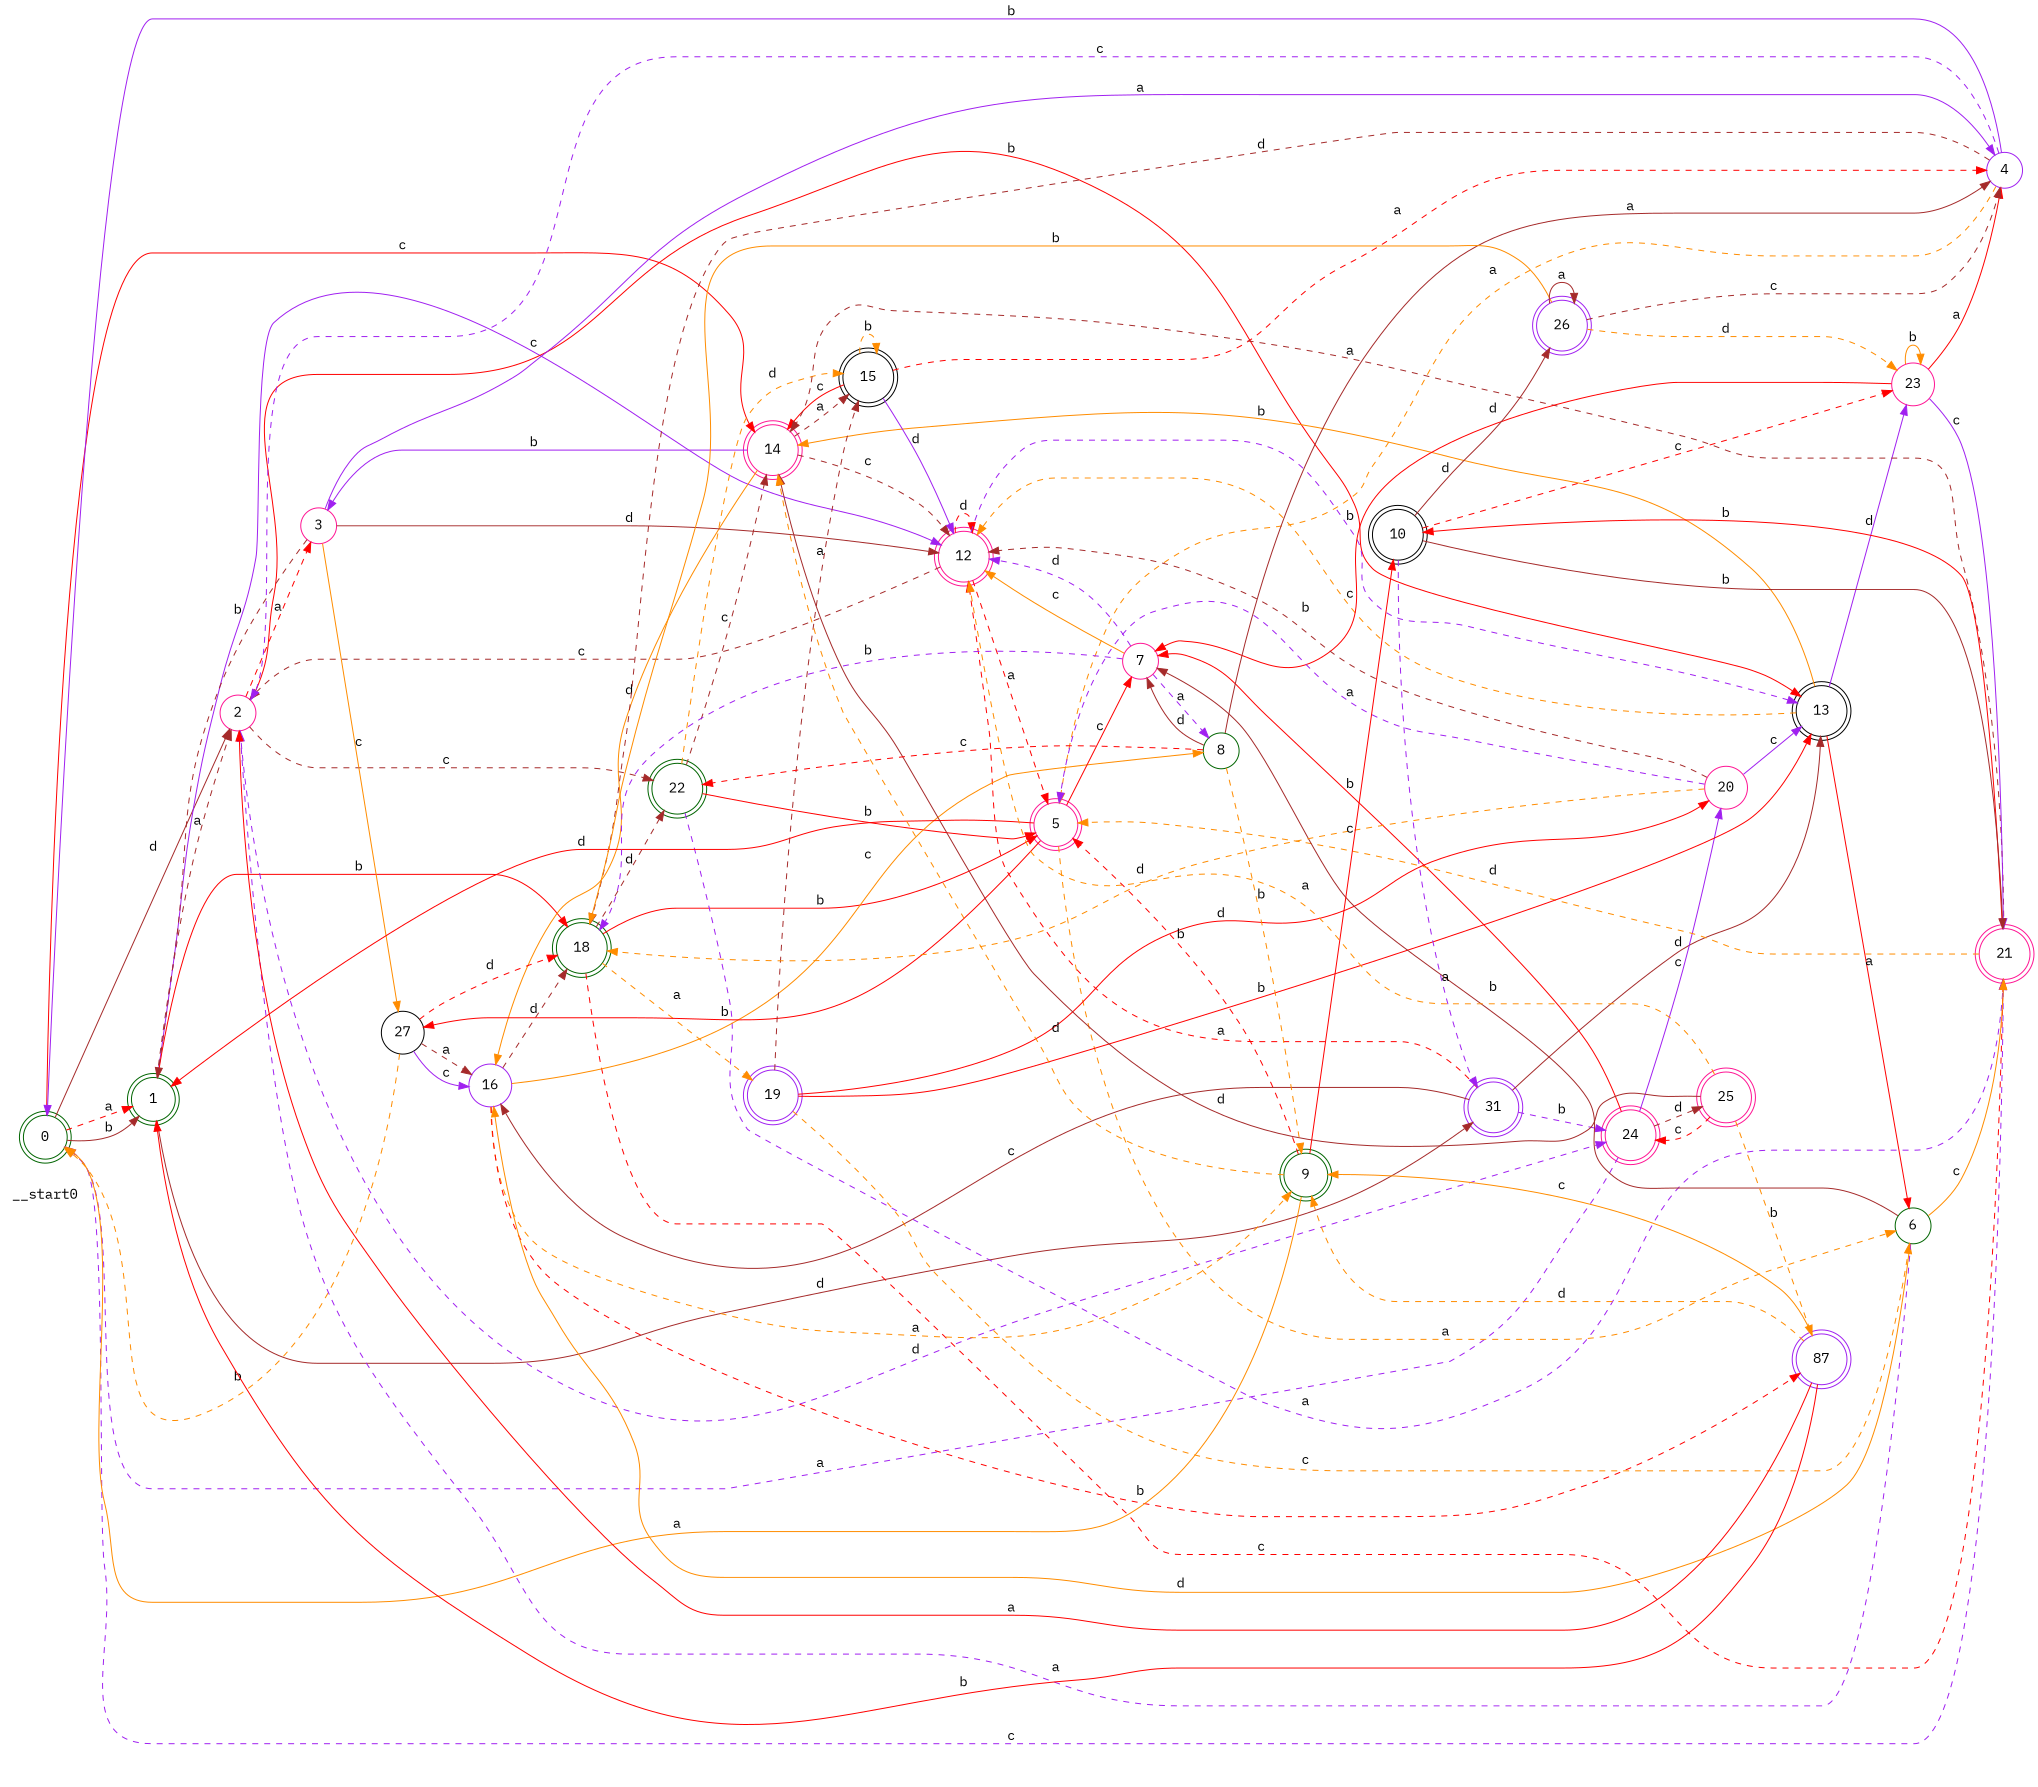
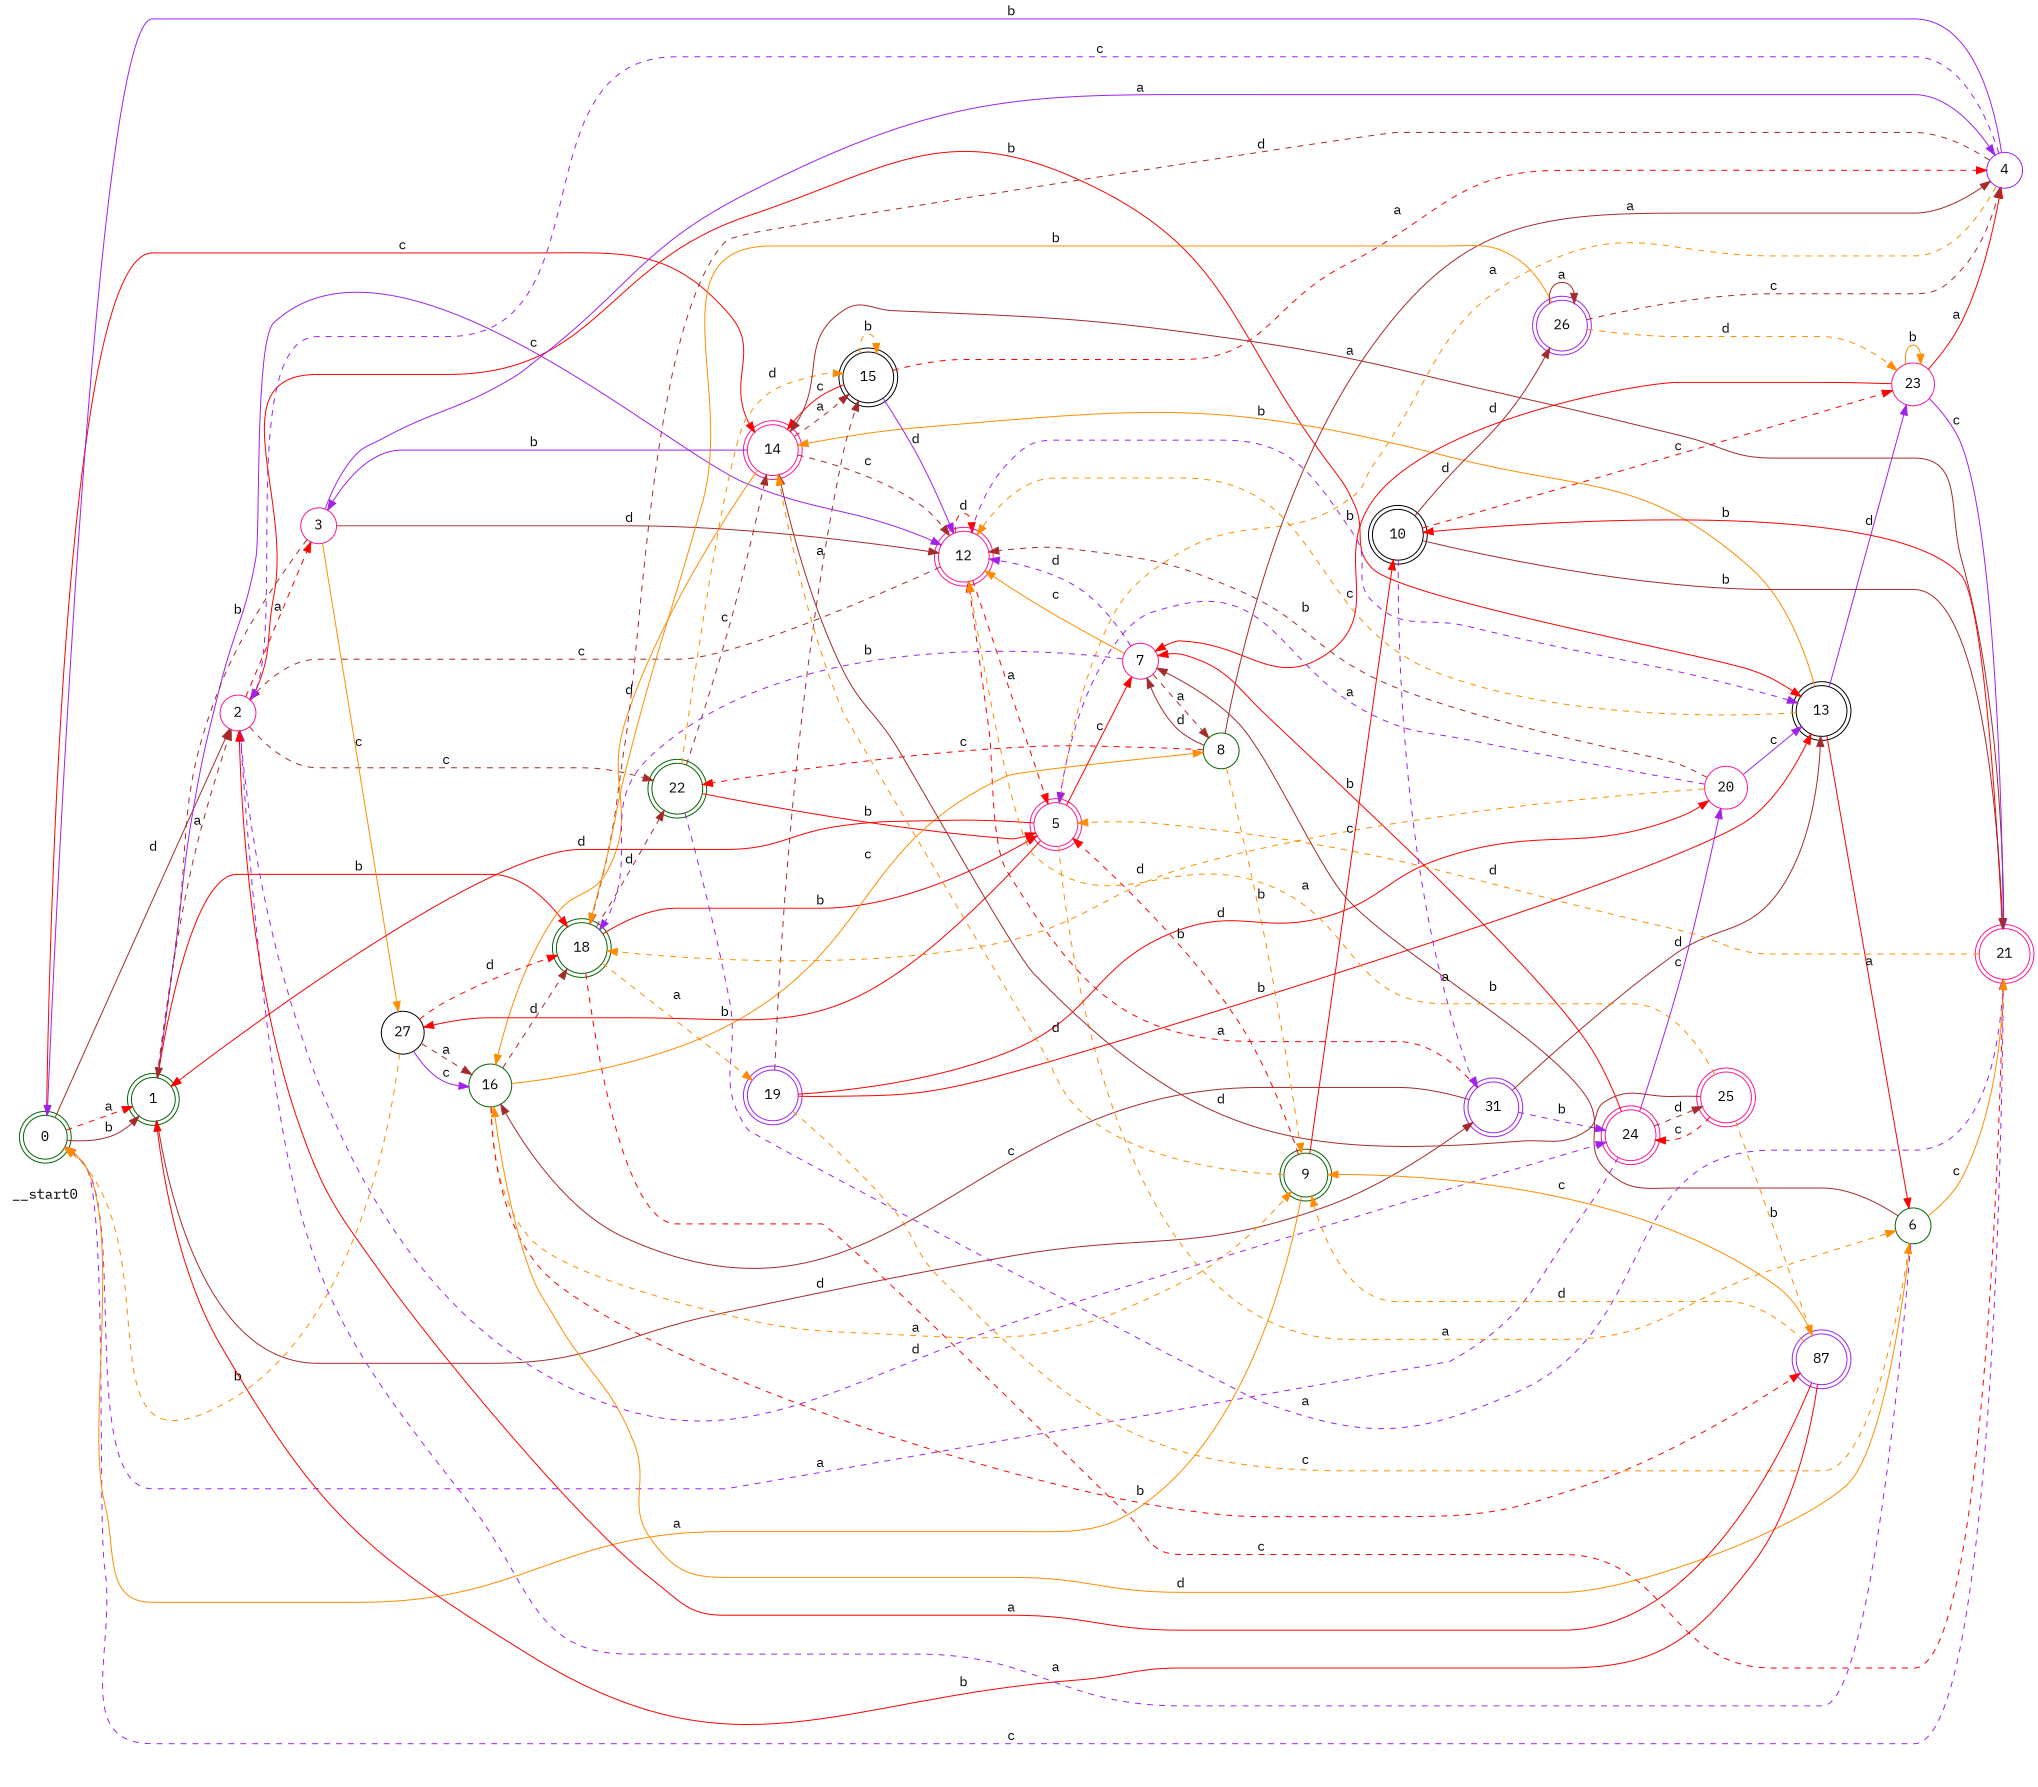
(1604, 417) -> (1604, 417)
(1177, 702) -> (1177, 702)
(490, 1085) -> (490, 1085)
